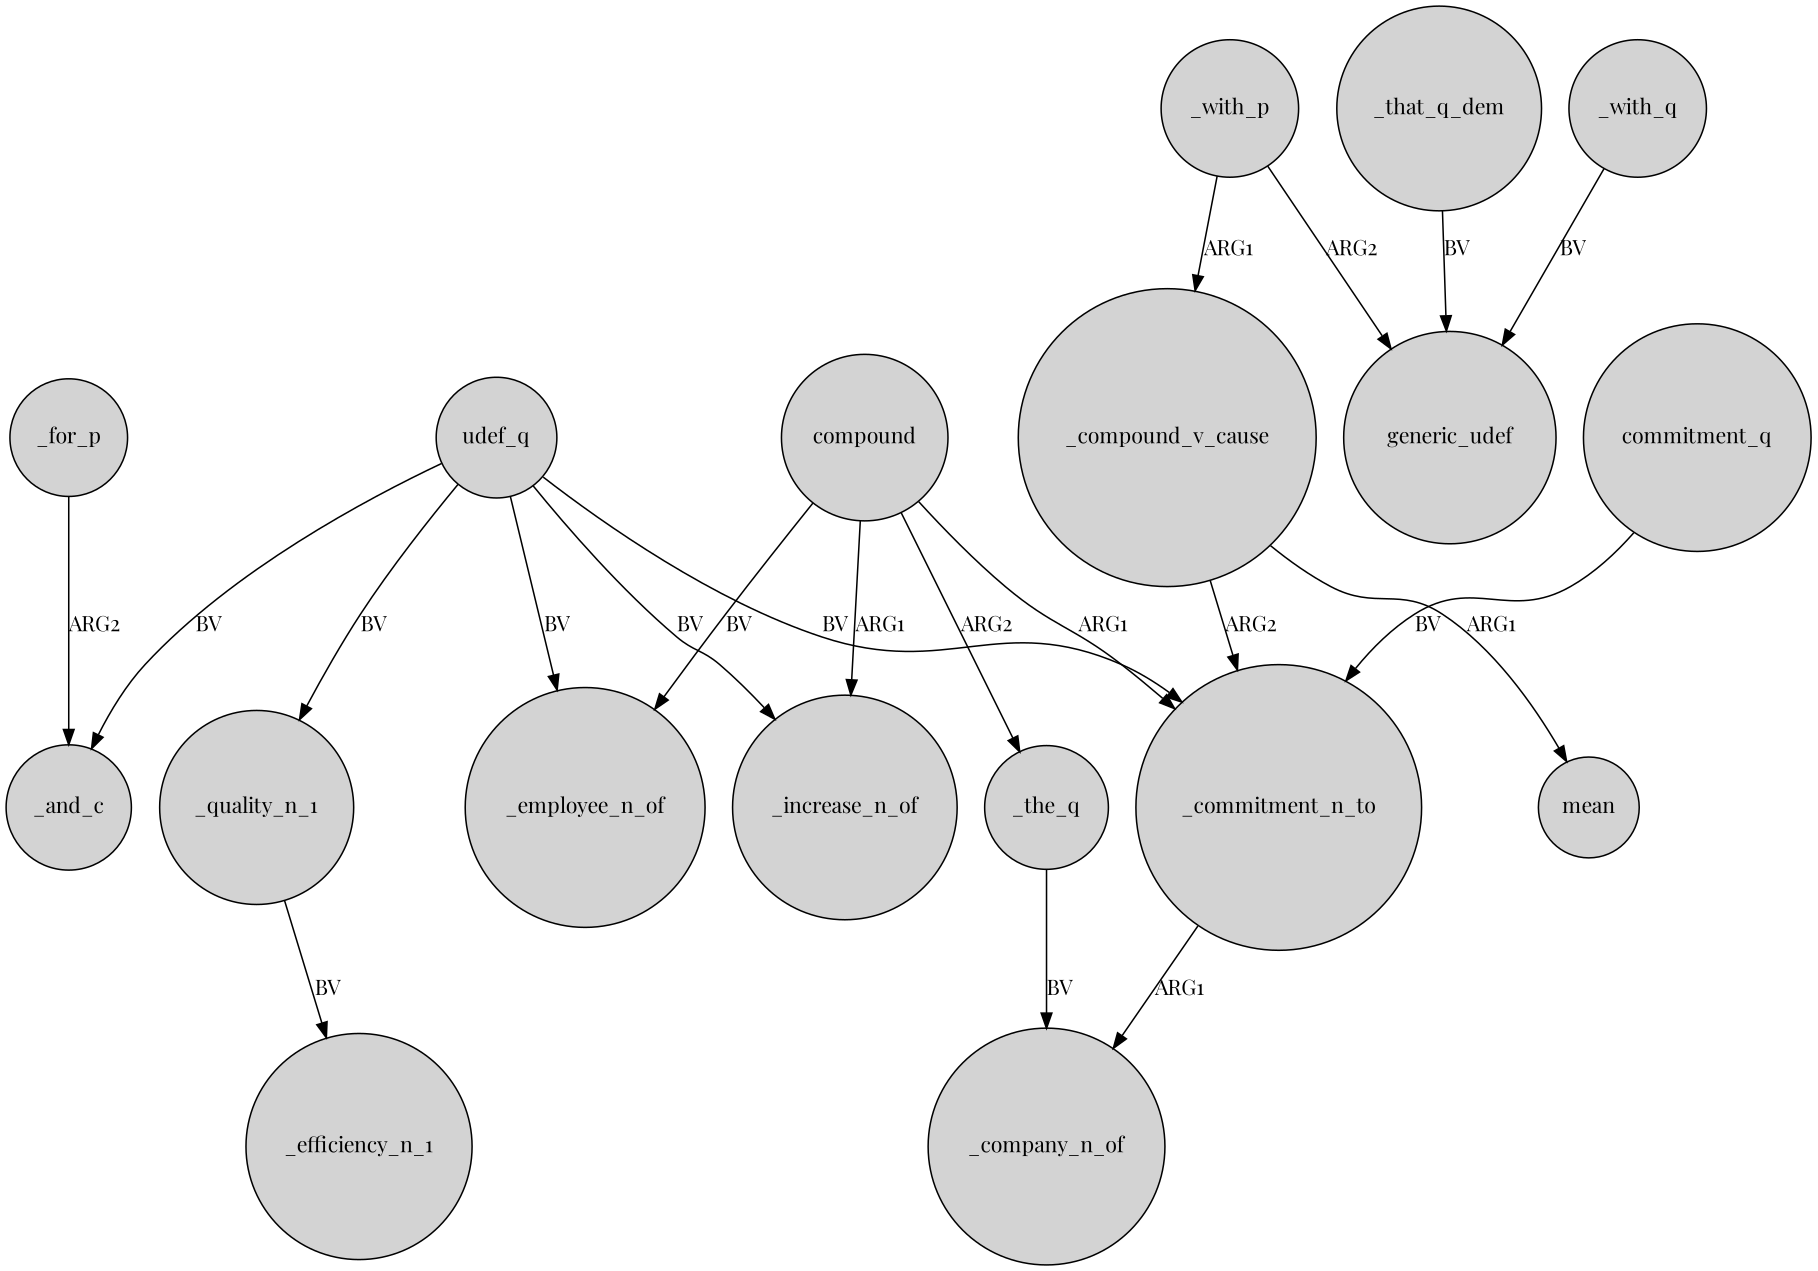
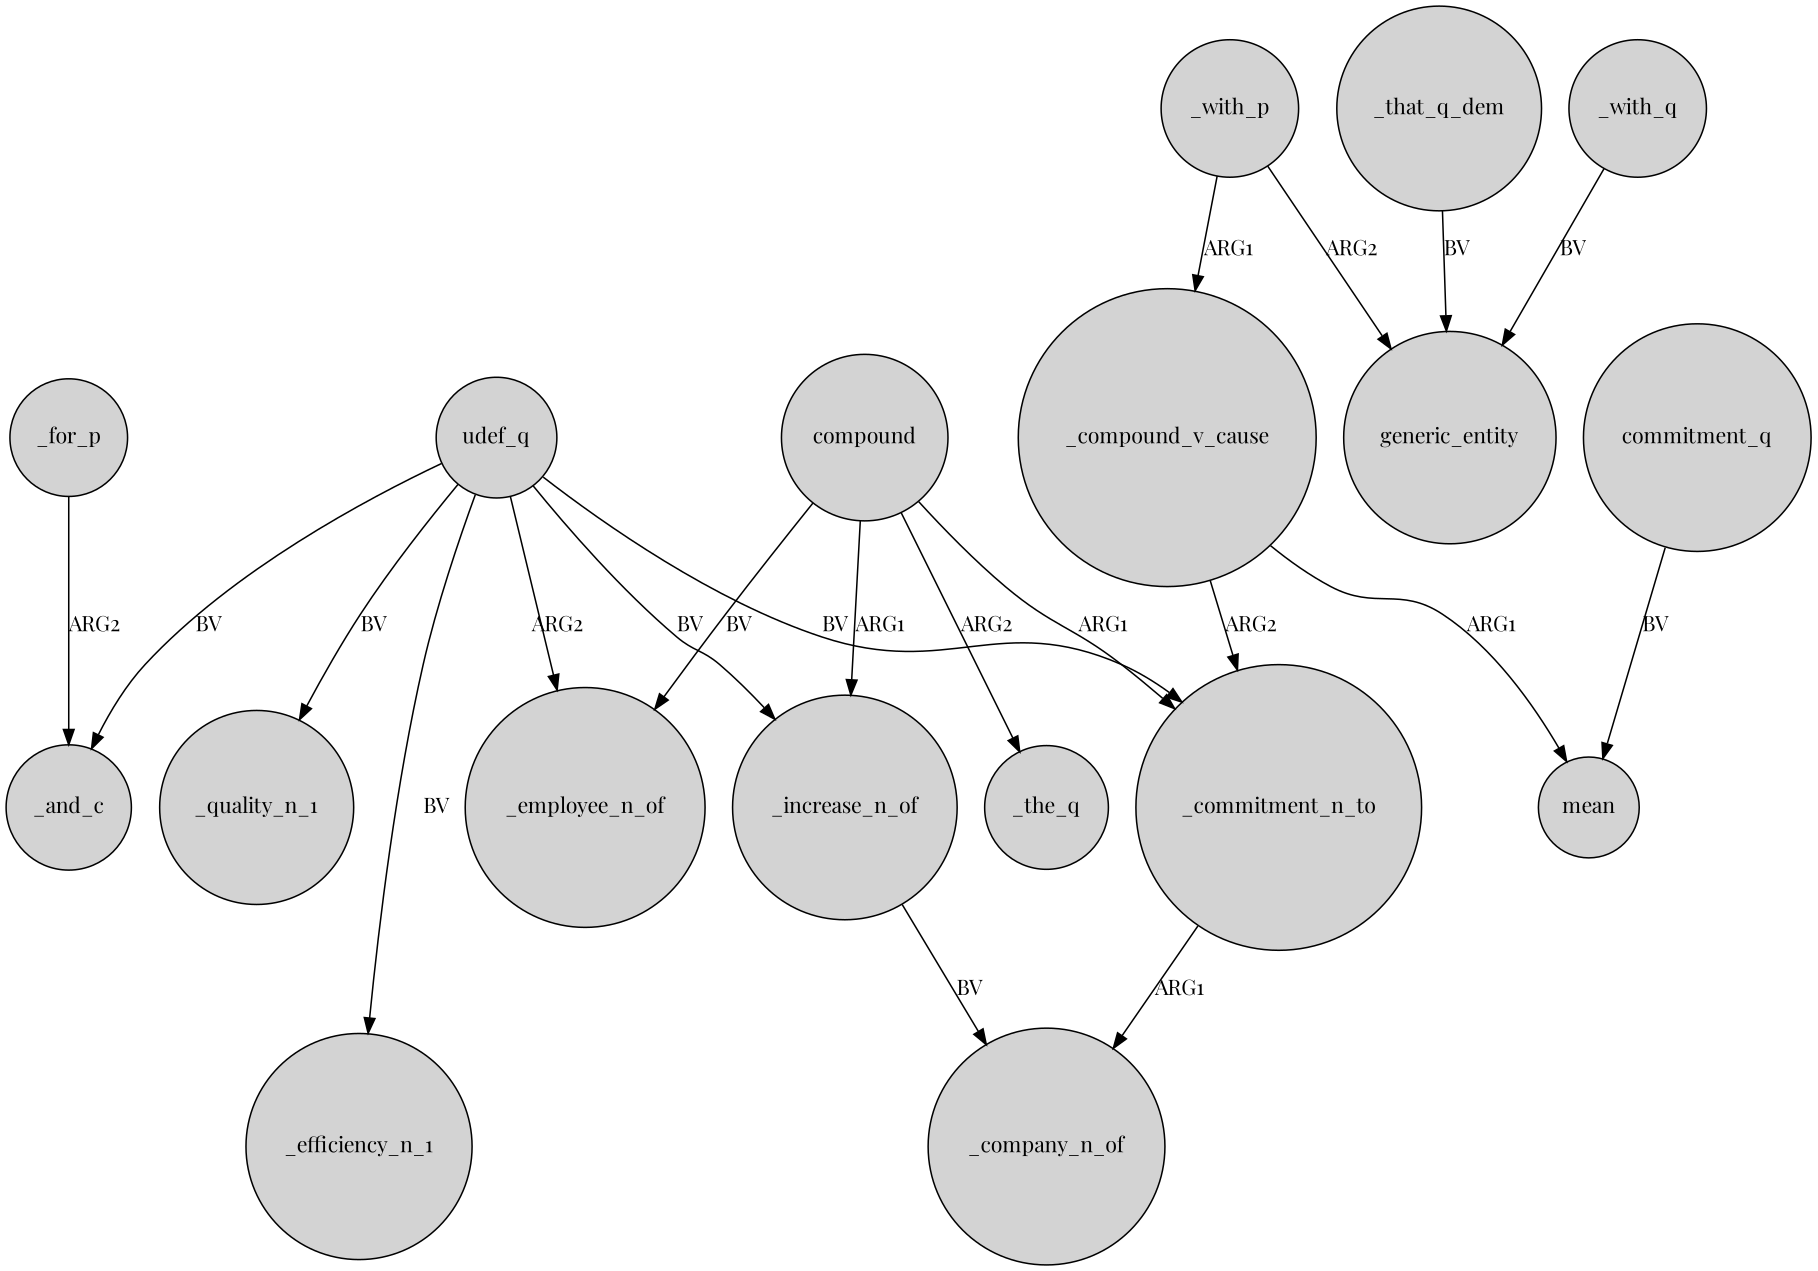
(1450, 438) -> (1450, 438)
(1494, 599) -> (1636, 646)
(558, 626) -> (558, 626)
(1047, 941) -> (940, 968)
(303, 962) -> (405, 753)
